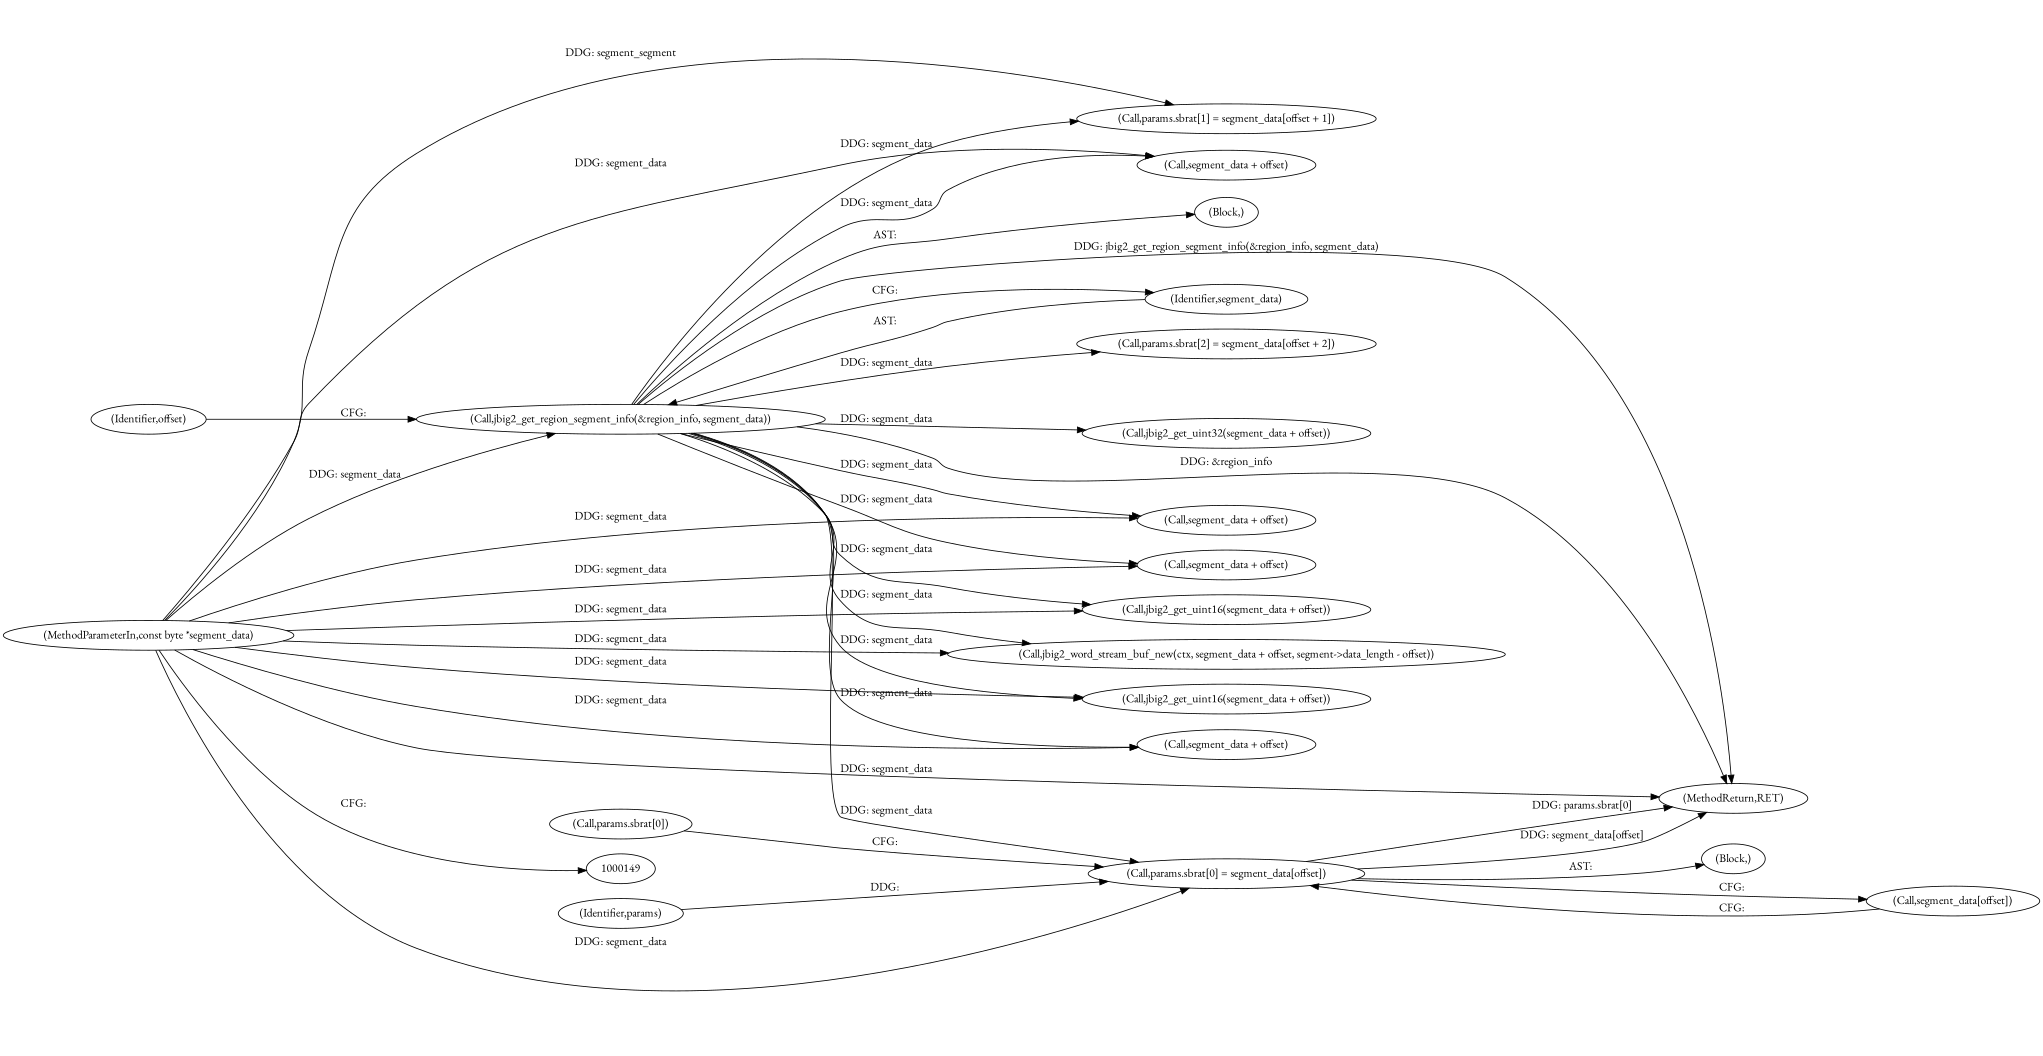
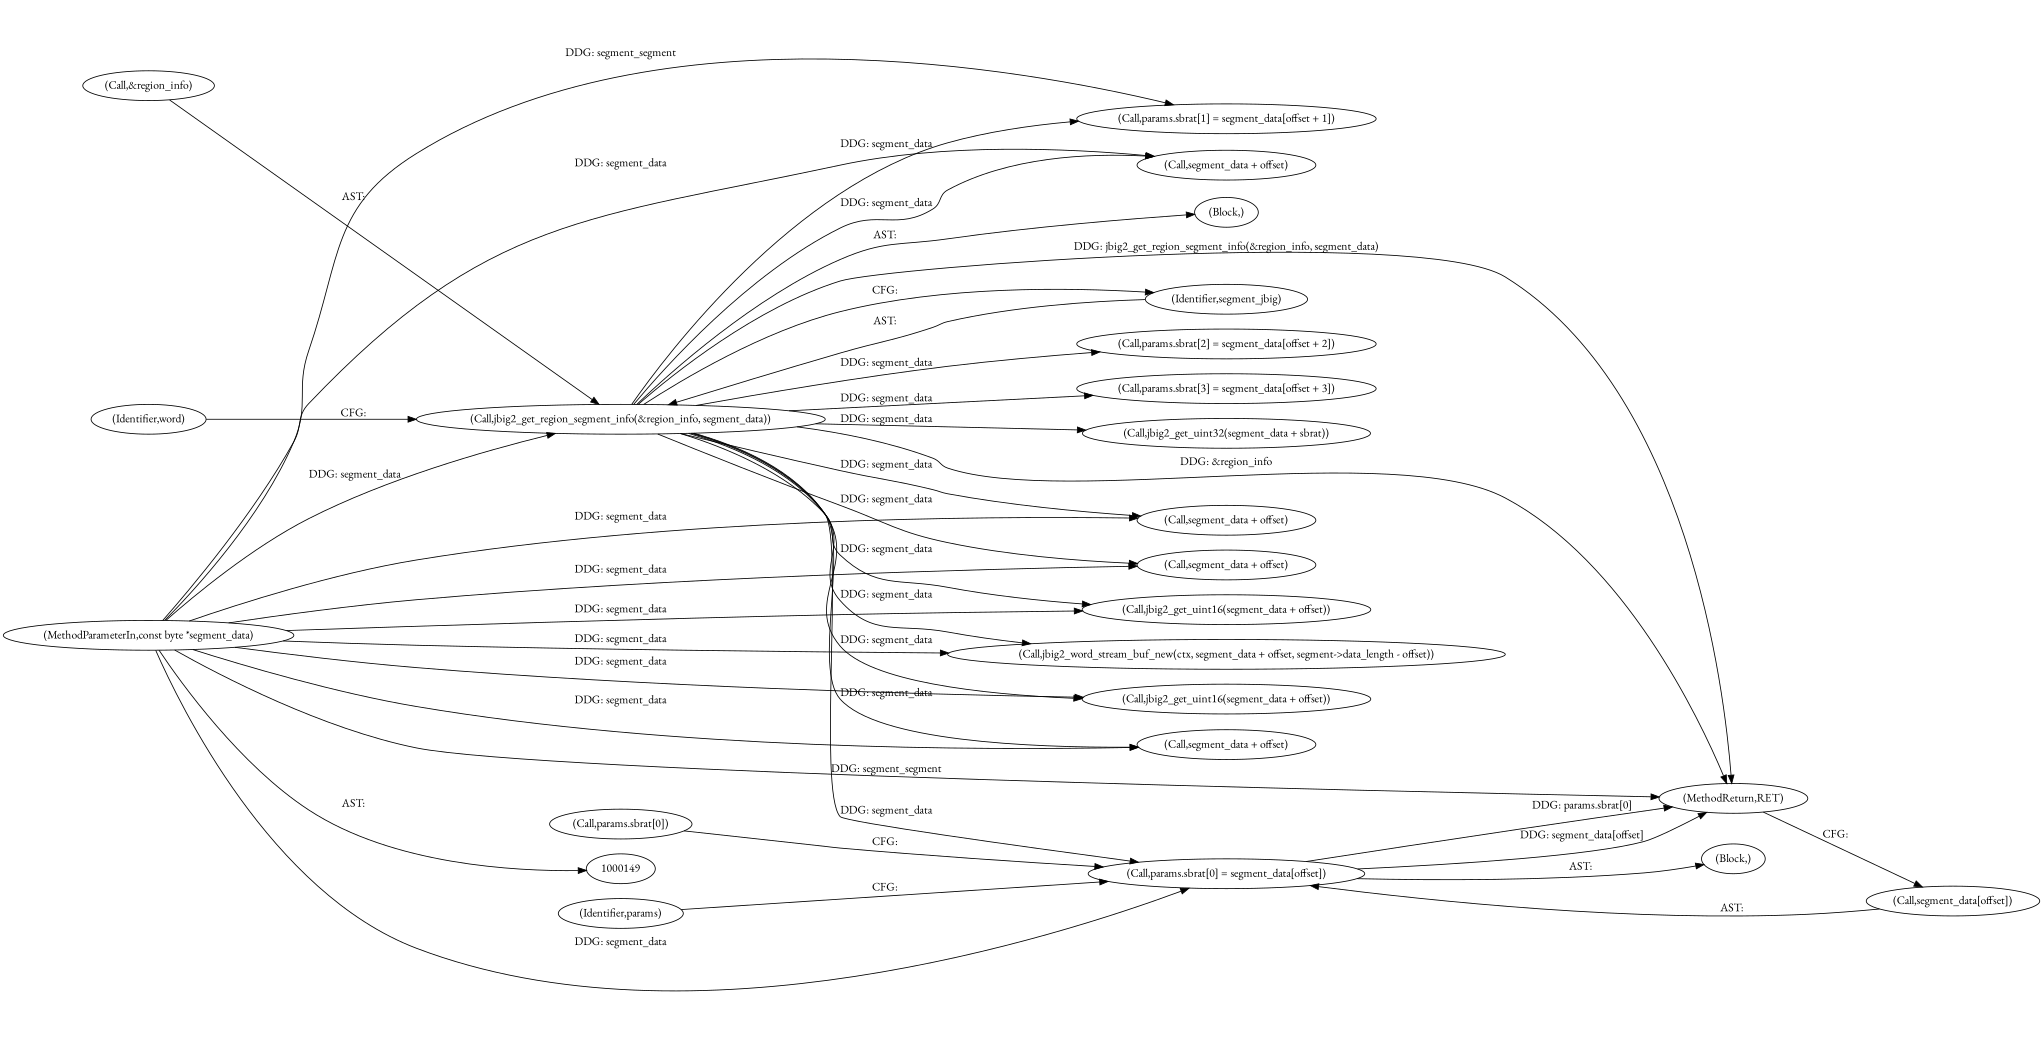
none -> (149, 86)
(1226, 299) -> (1226, 299)
none -> (1226, 389)
(149, 419) -> (149, 419)
(1226, 433) -> (1226, 433)
(886, 769) -> (886, 769)
(355, 804) -> (355, 804)
(886, 887) -> (886, 887)
(1605, 892) -> (1839, 848)
(1733, 908) -> (1733, 908)
